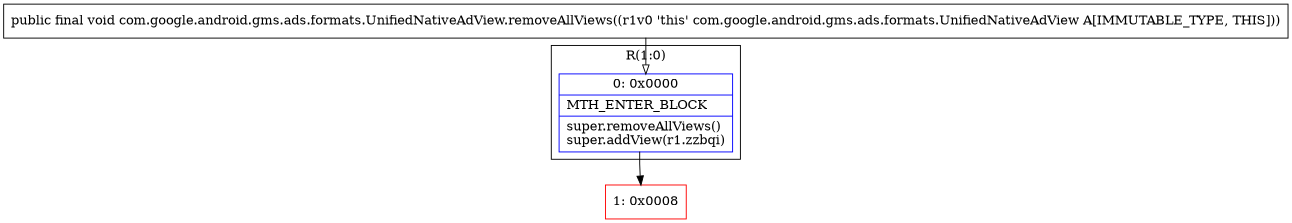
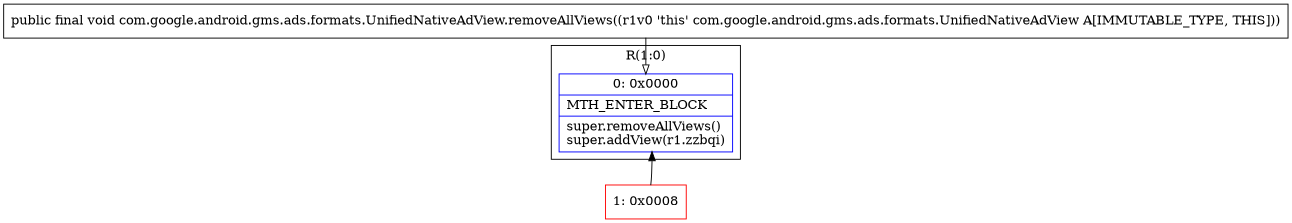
(640, 165) -> (652, 173)
